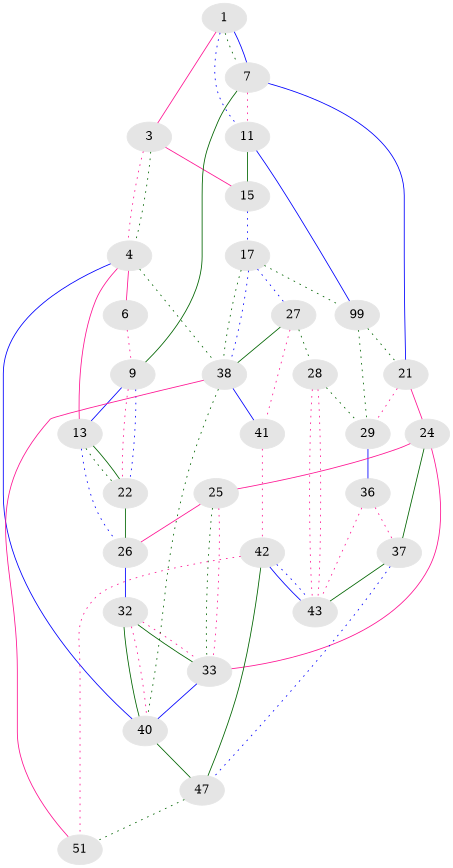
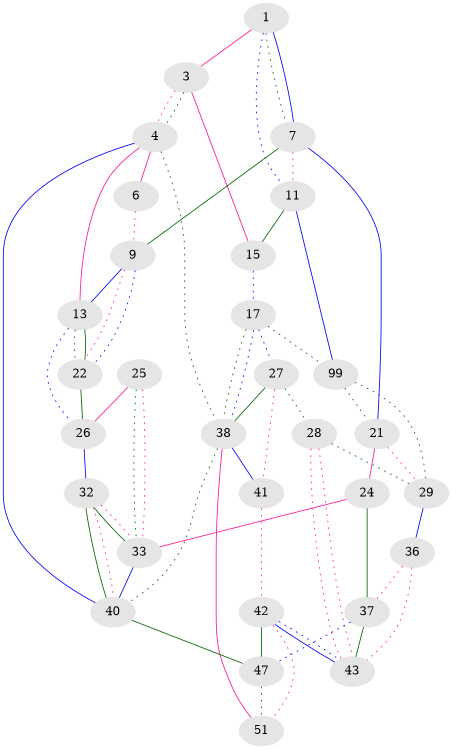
(329, 469) -> none
